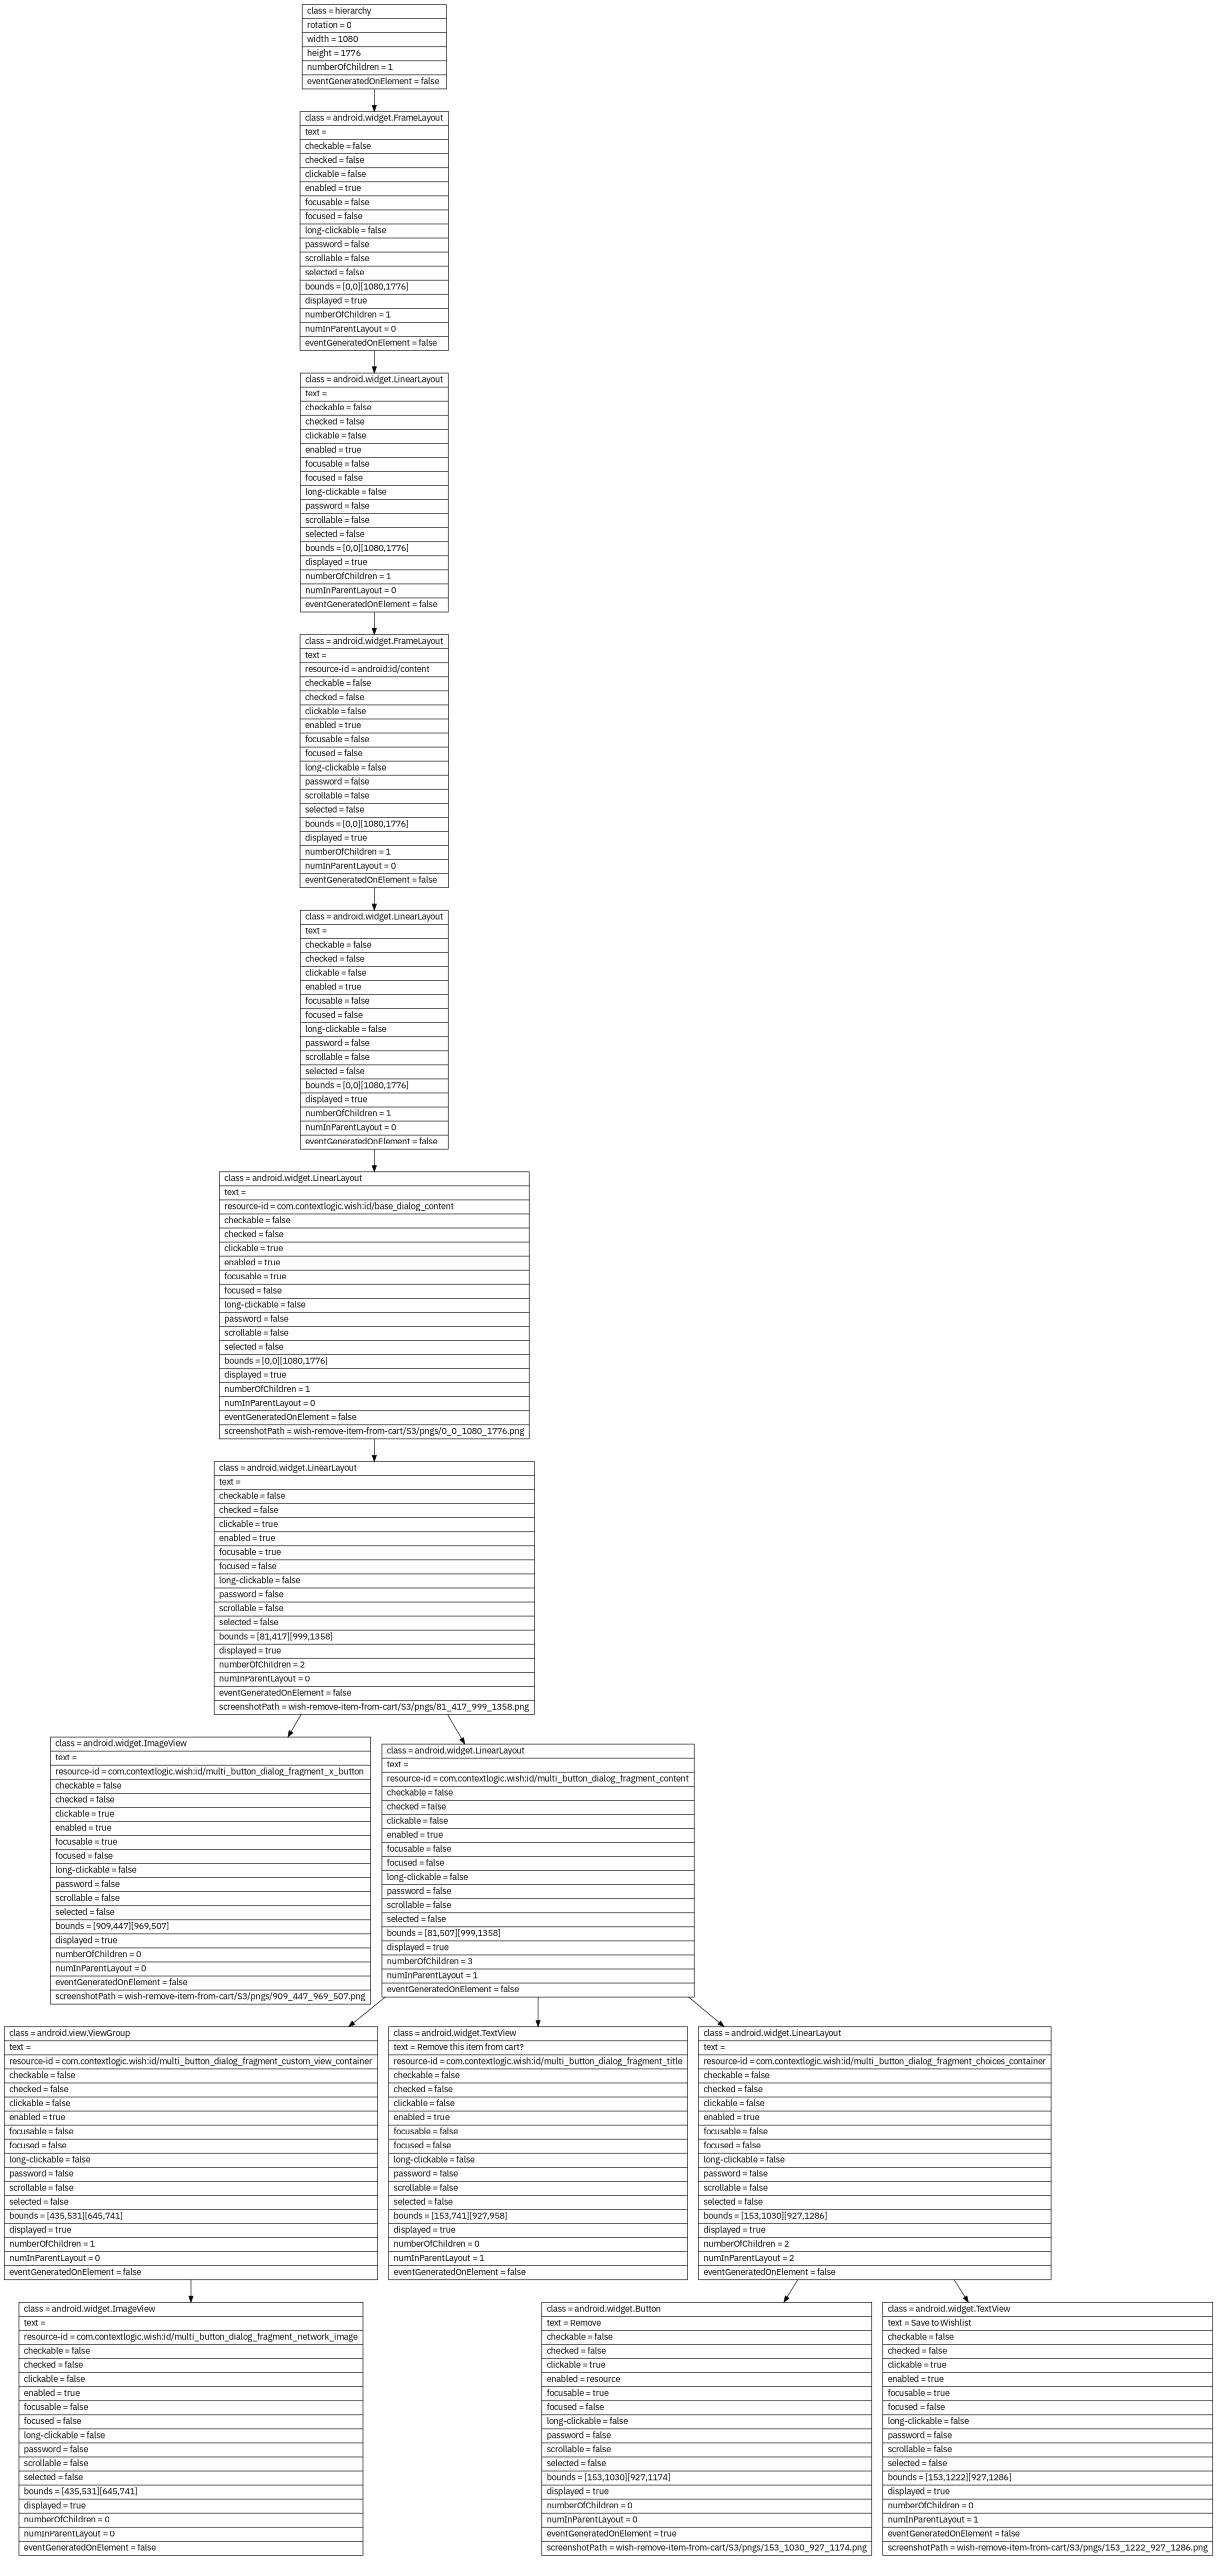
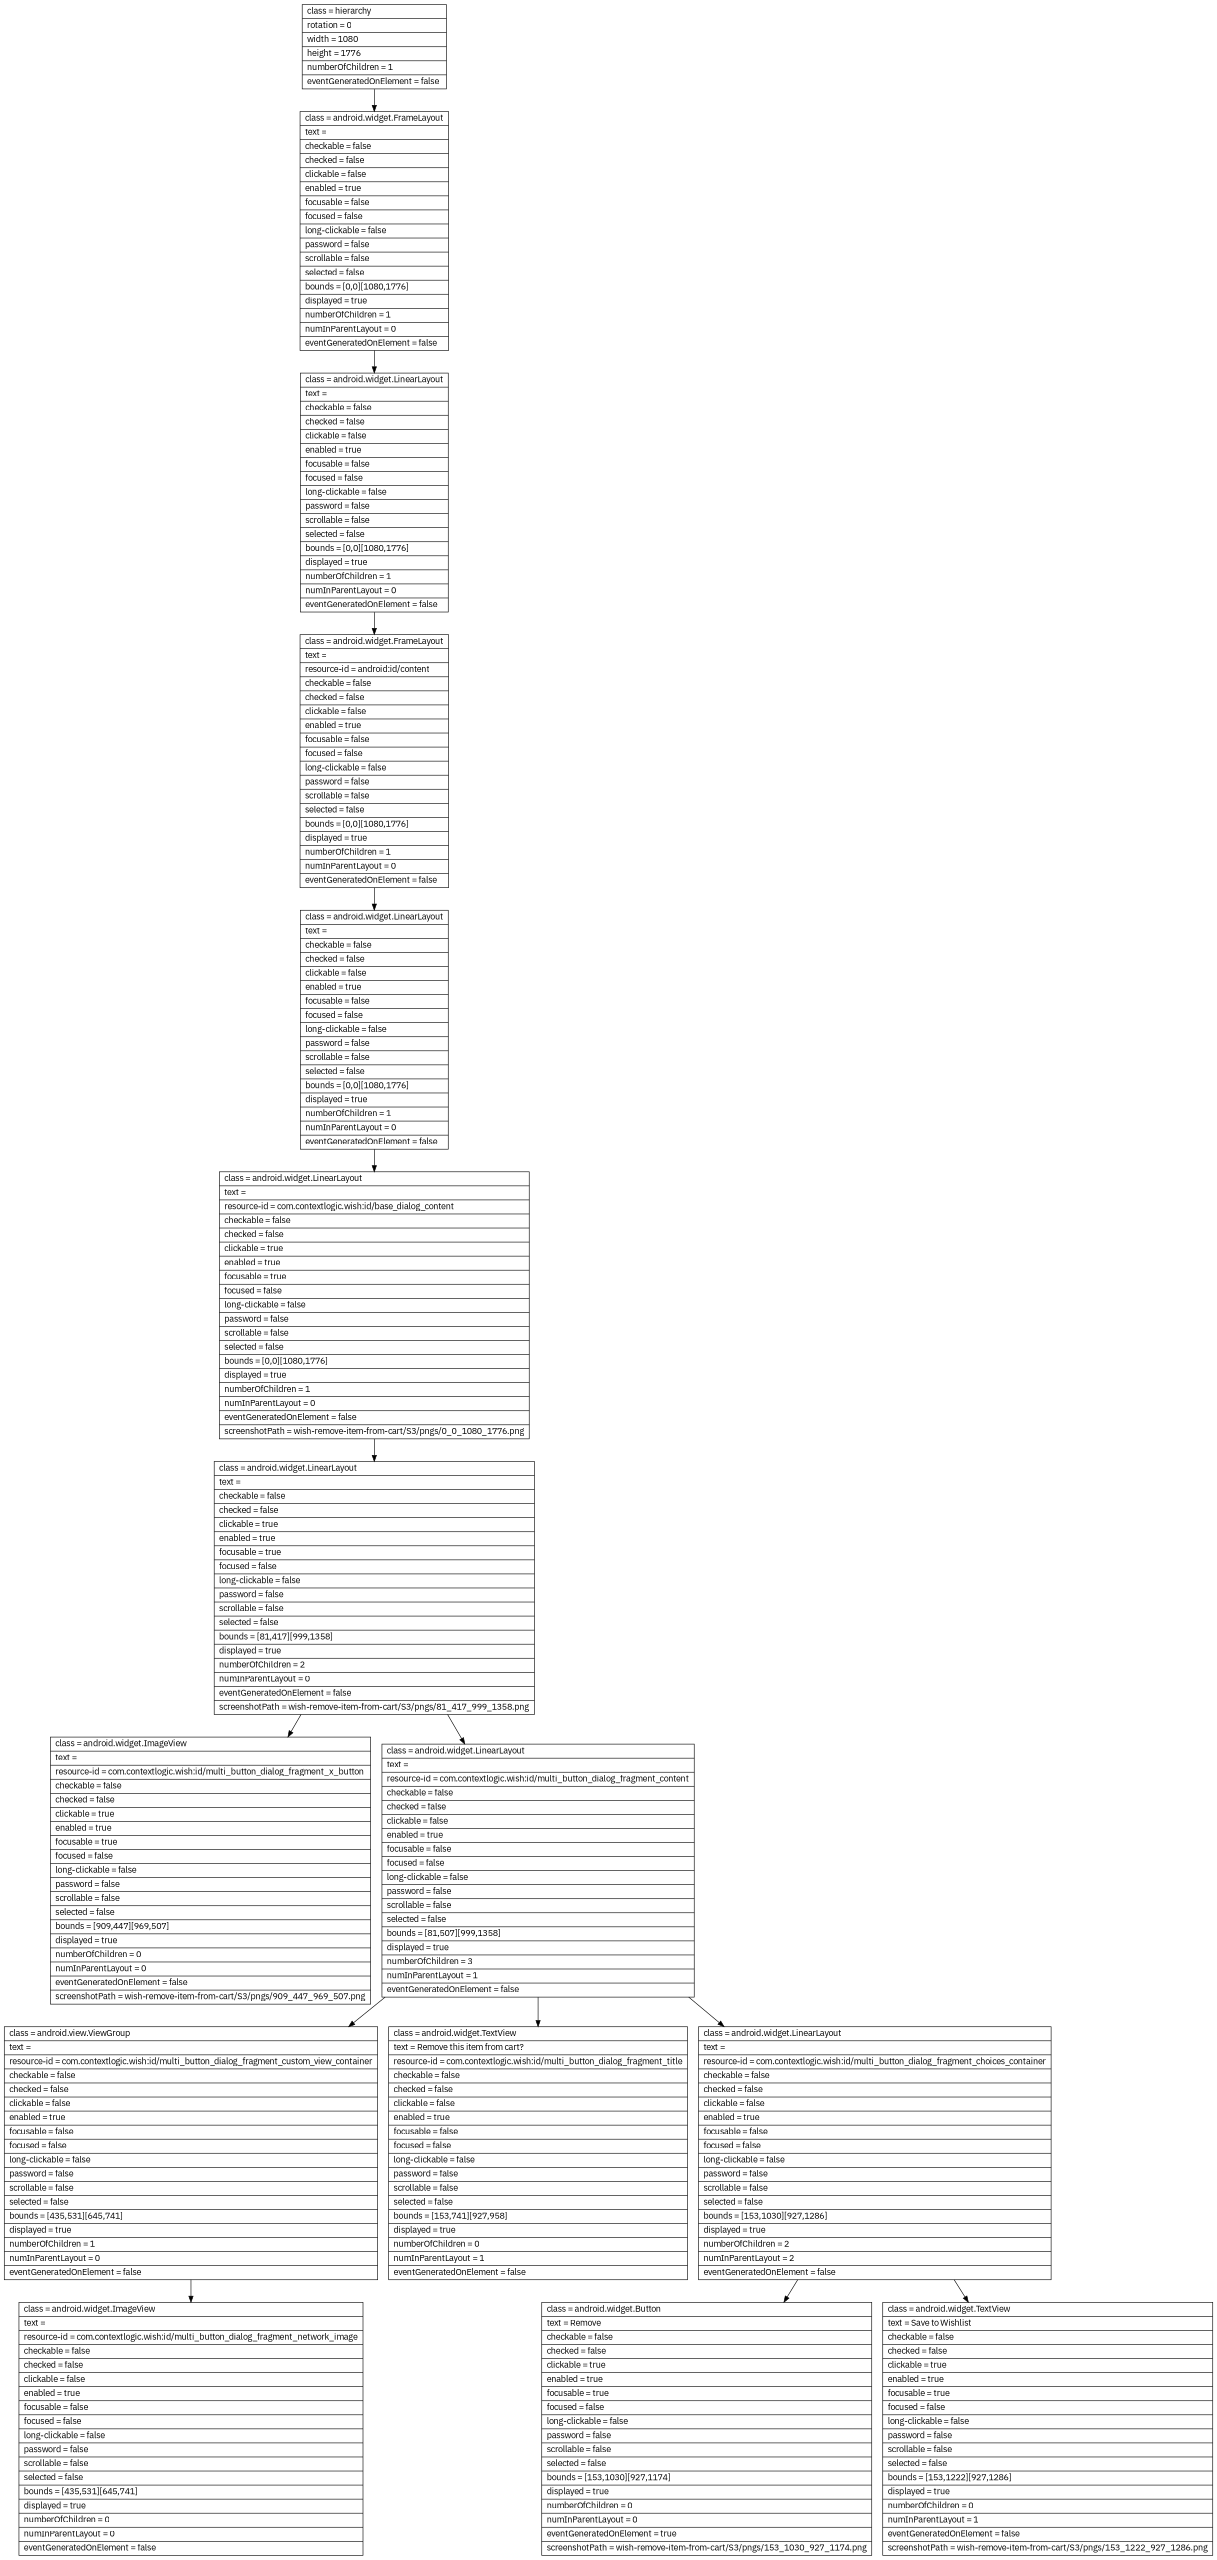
(584, 2379) -> (575, 2379)
